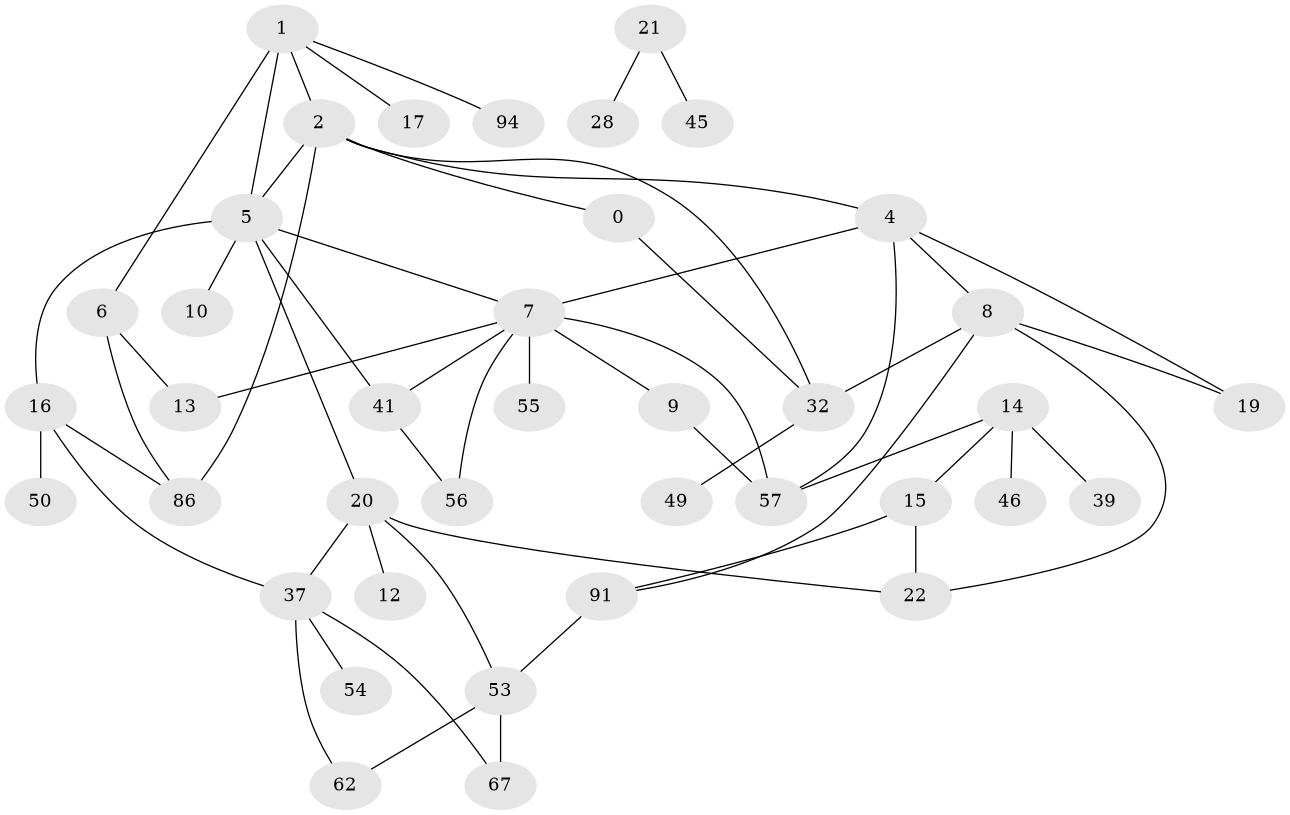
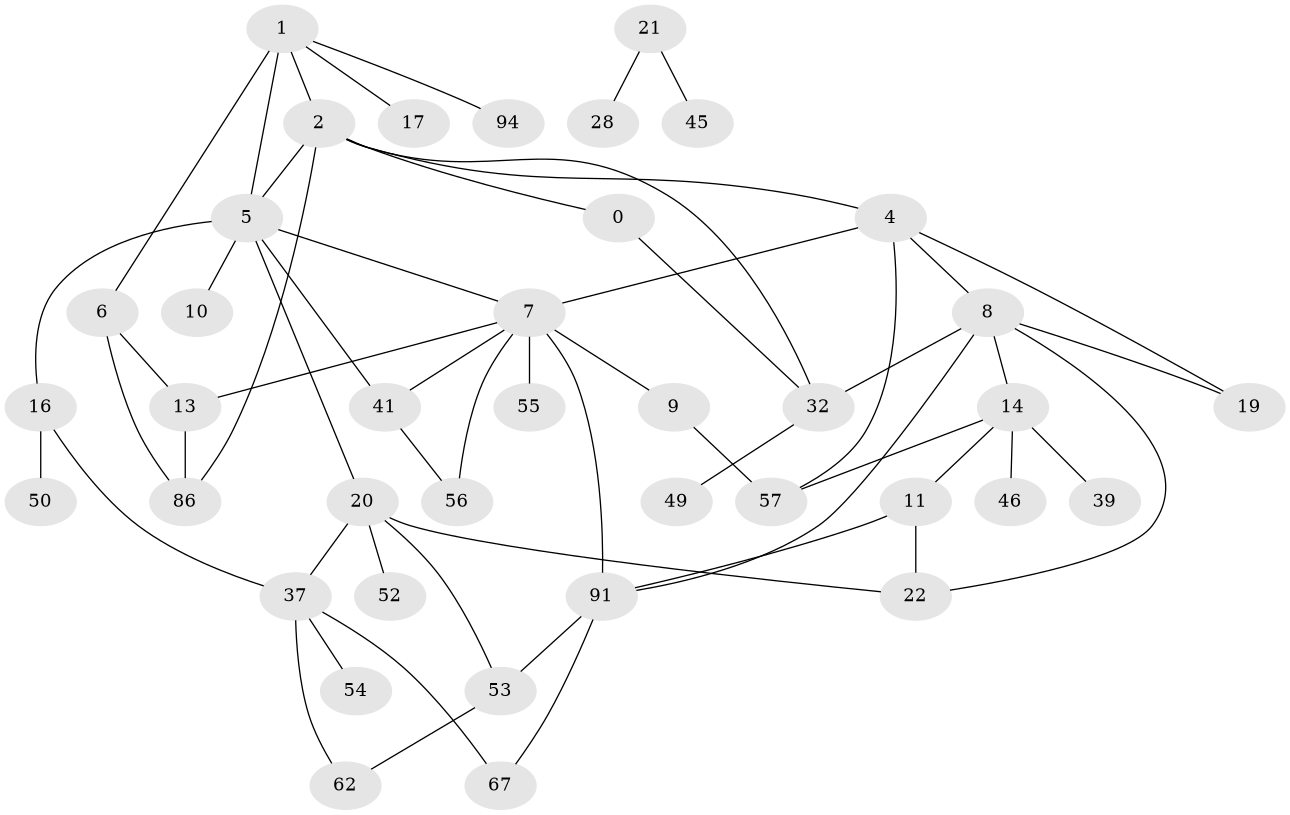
none -> (1001, 360)
(695, 364) -> (593, 448)
(113, 455) -> (185, 455)
(916, 502) -> (916, 502)
(390, 597) -> (390, 597)
(501, 739) -> (559, 694)
